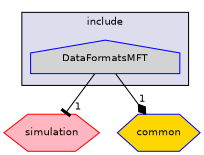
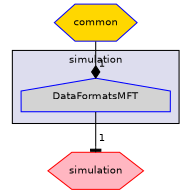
(105, 22) -> (96, 60)
(129, 92) -> (96, 57)
